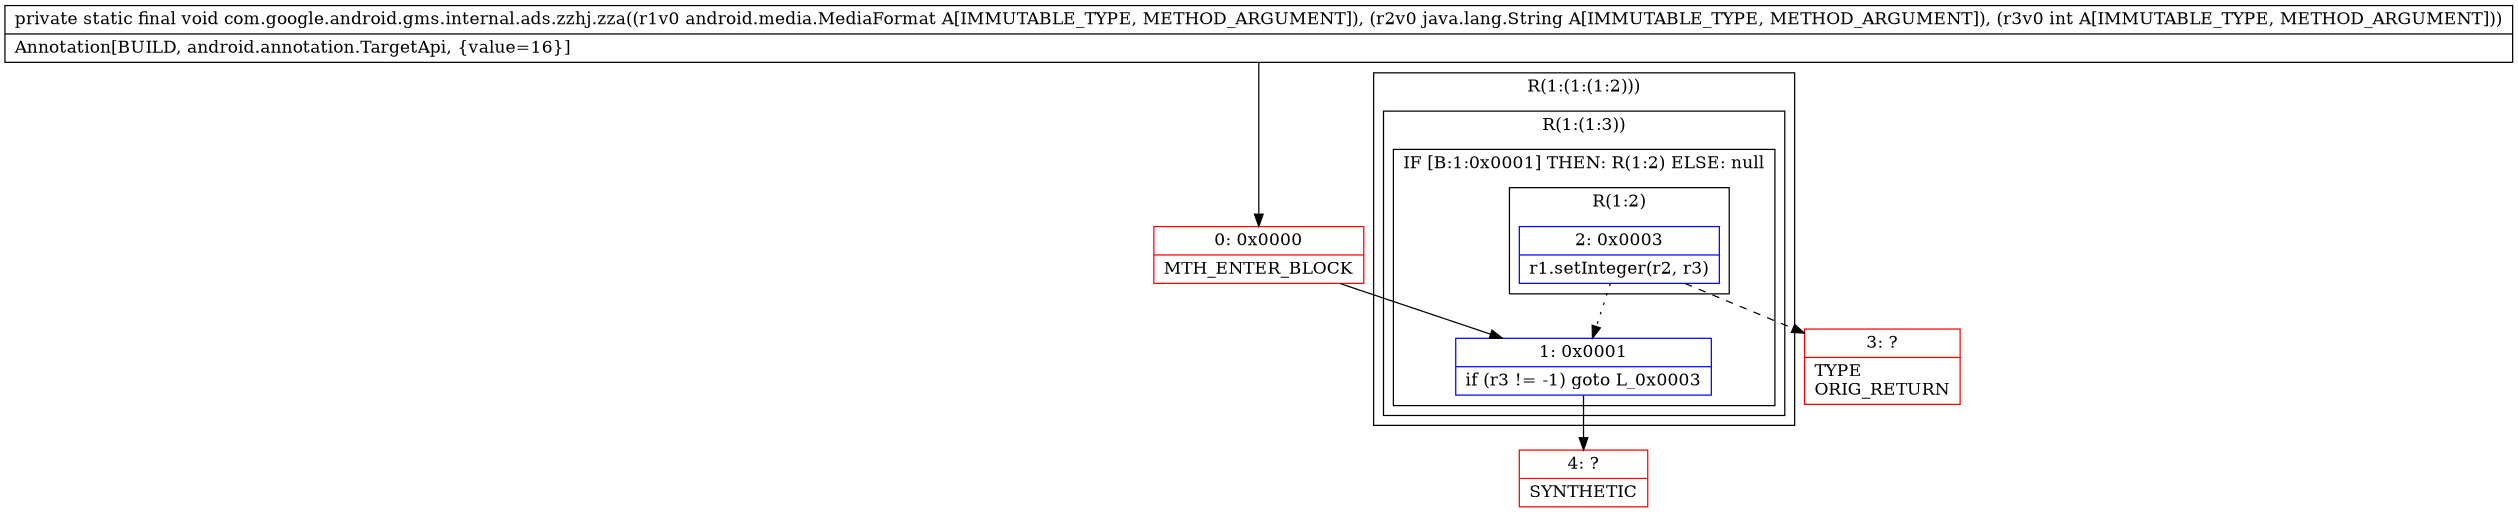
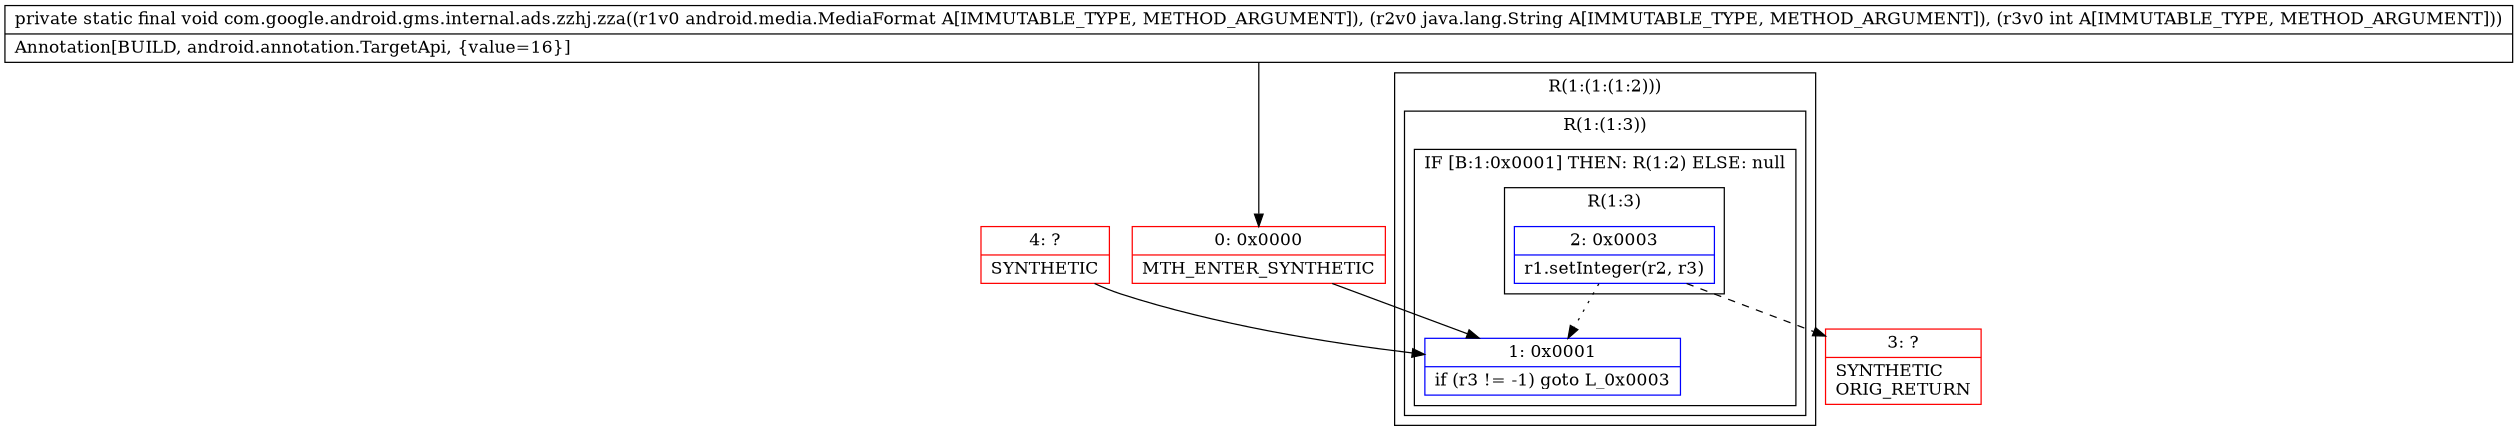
(1619, 202) -> (1614, 202)
(1259, 269) -> (1259, 269)
(1839, 371) -> (1890, 371)
(1584, 416) -> (1251, 327)
